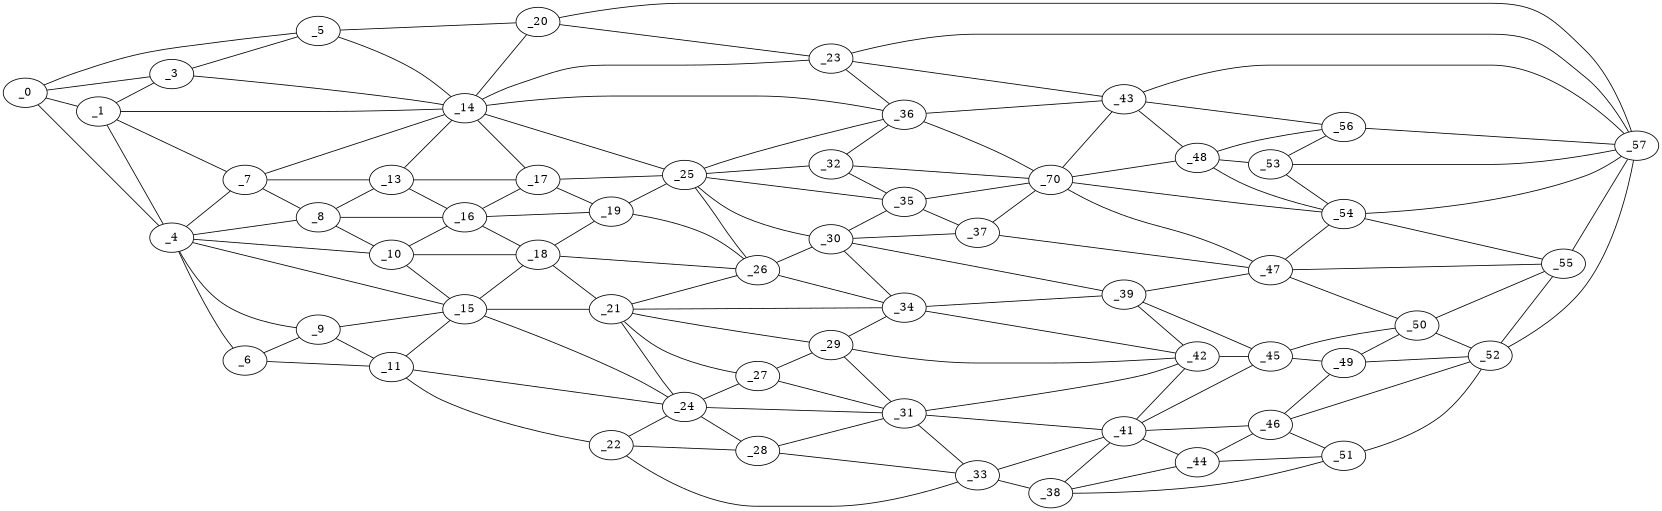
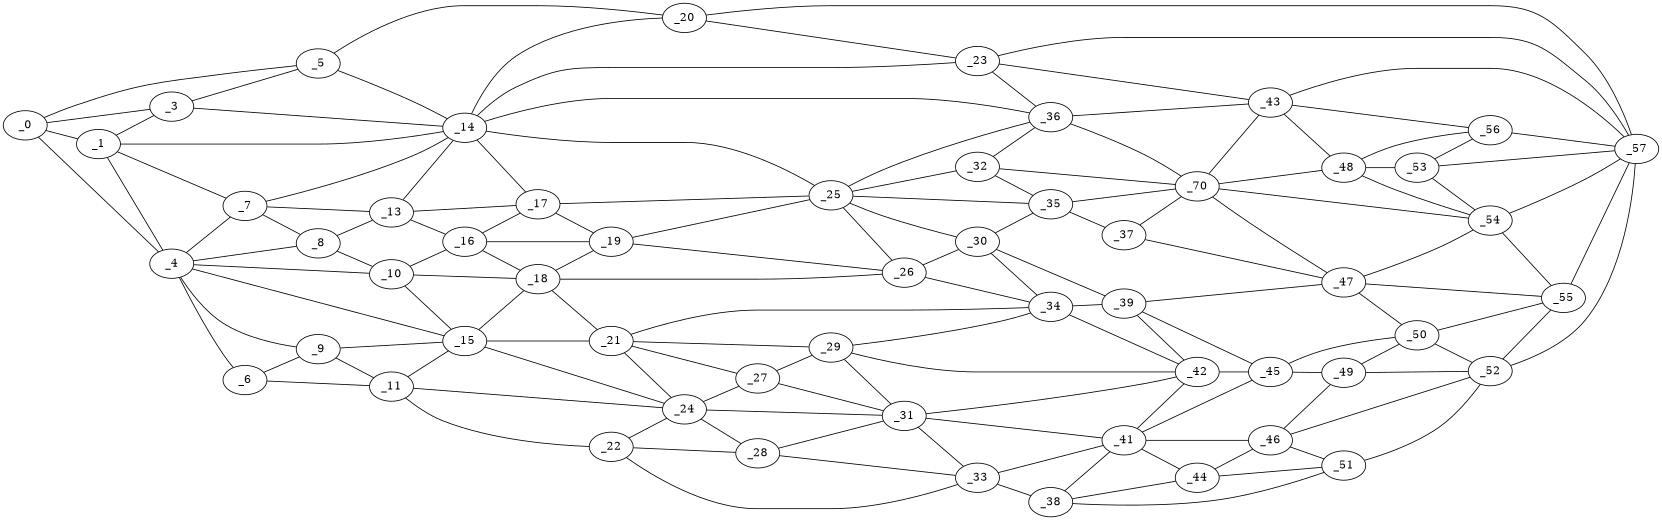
(392, 217) -> none
(904, 236) -> none
(684, 290) -> none
